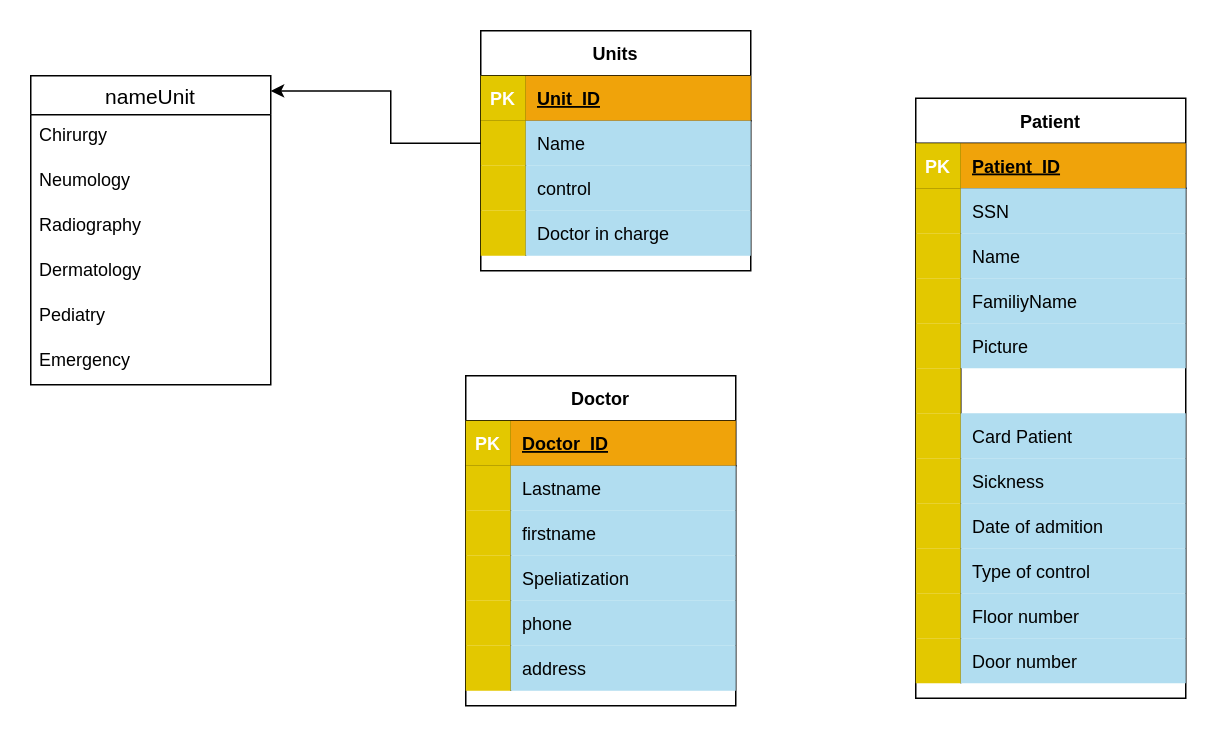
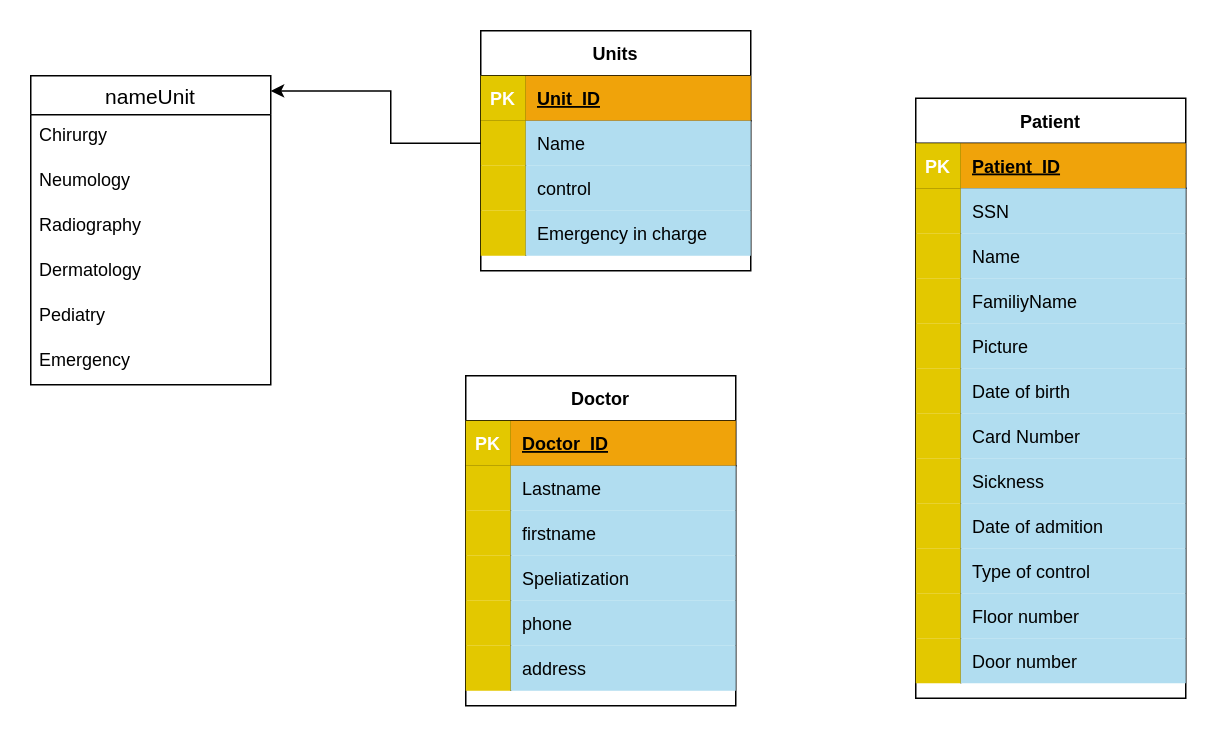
(611, 234) -> (626, 234)
none -> (1073, 391)
(1028, 437) -> (1025, 437)
